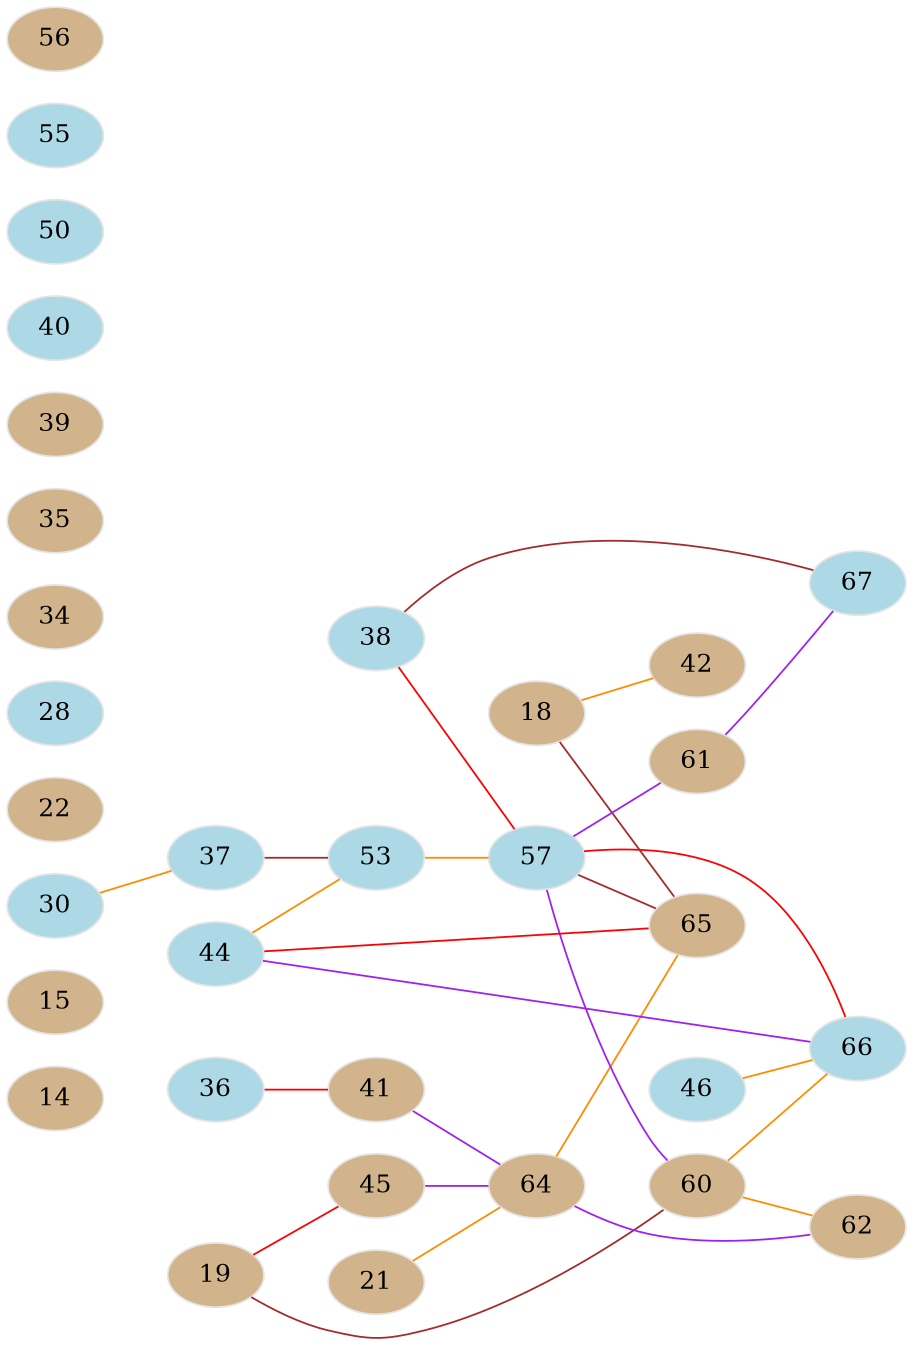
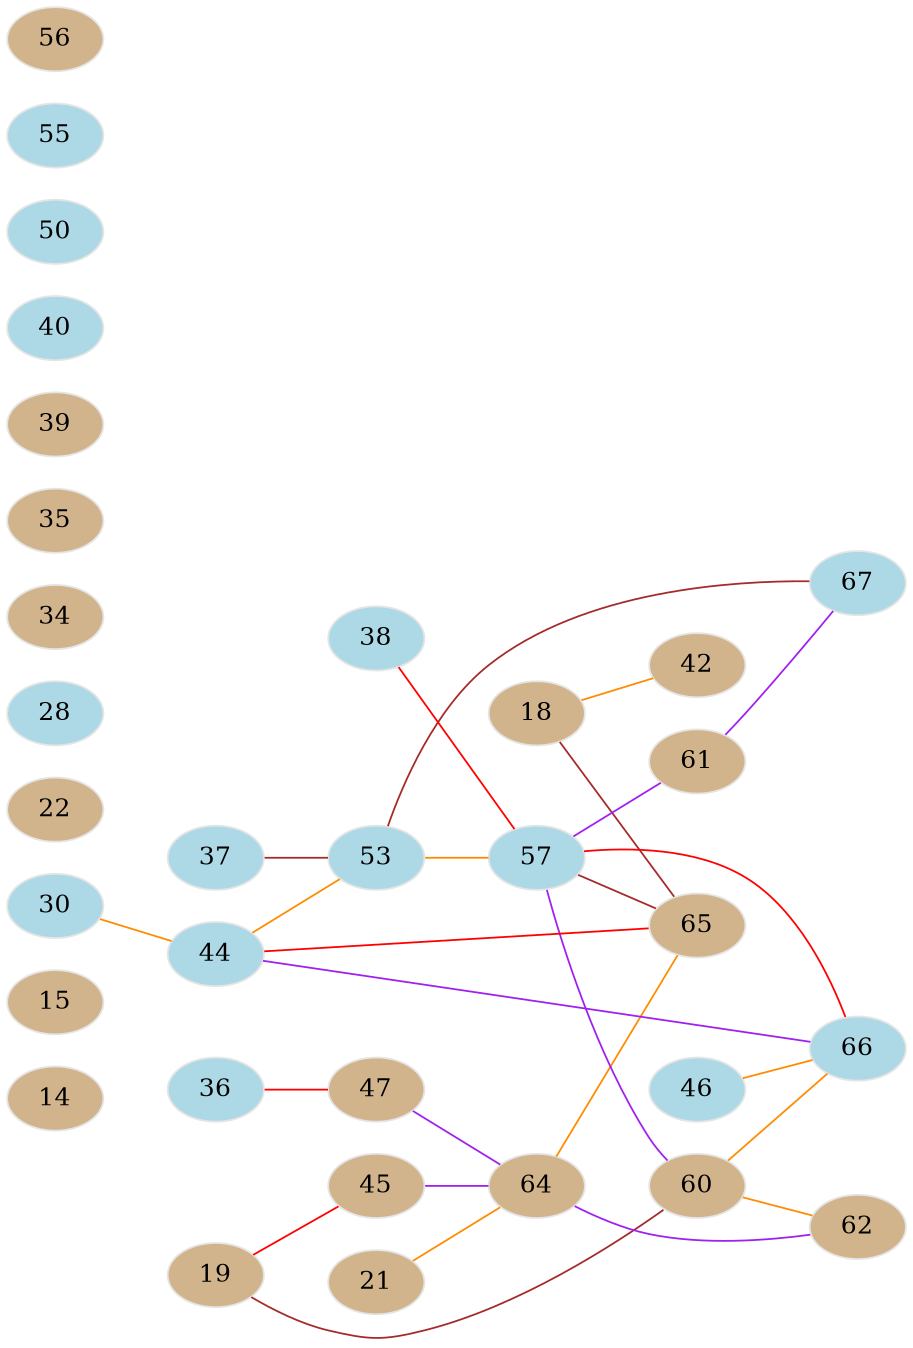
(601, 541) -> (551, 628)
(136, 882) -> (136, 930)
(376, 1090) -> (376, 1090)
